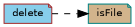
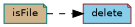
(65, 14) -> (60, 14)
